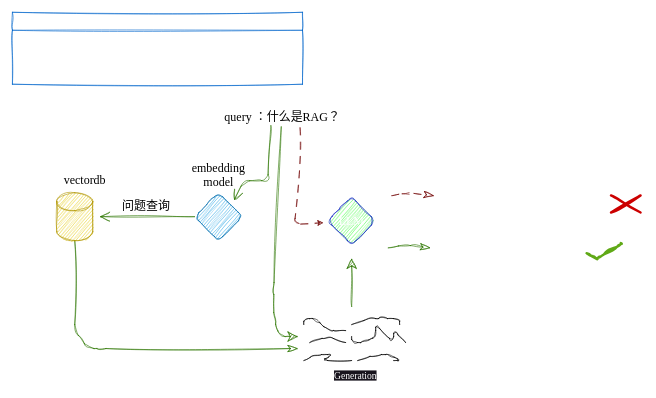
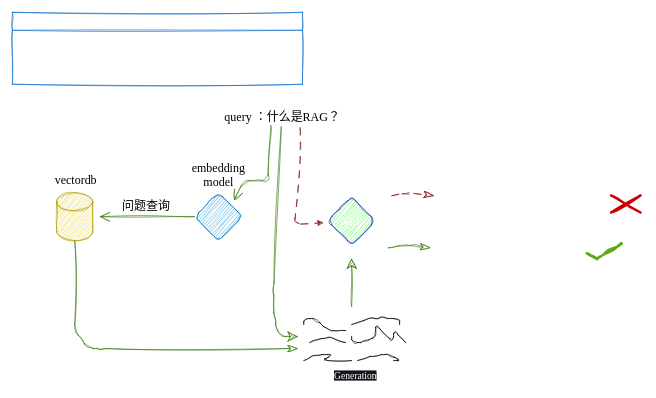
(85, 180) -> (76, 180)
(352, 221) -> (352, 221)
